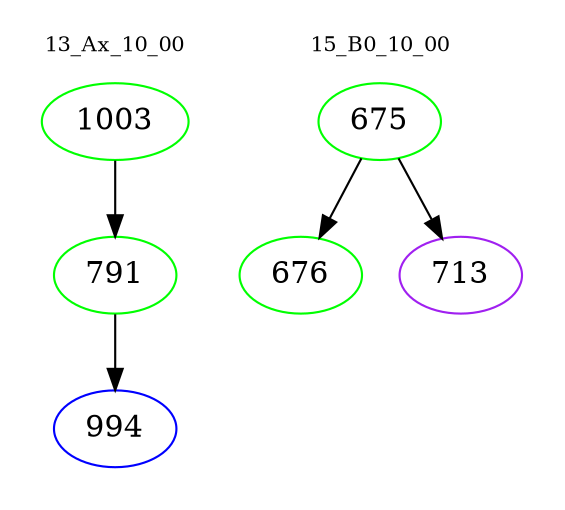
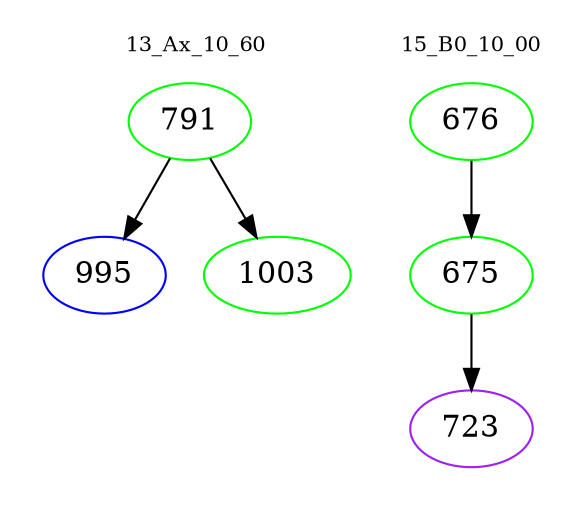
(115, 46) -> (196, 46)
(115, 188) -> (228, 189)
(346, 188) -> (471, 188)
(461, 275) -> (471, 429)
(115, 429) -> (105, 275)
